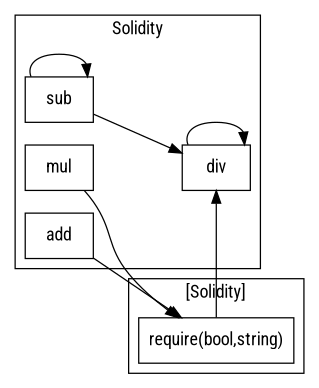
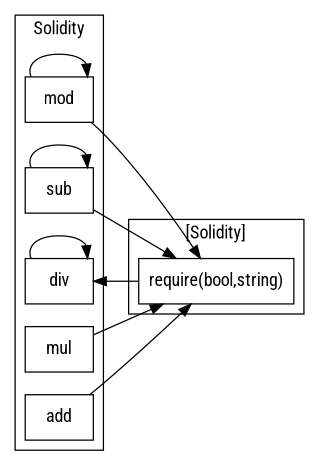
none -> (59, 100)
(132, 131) -> (136, 235)
